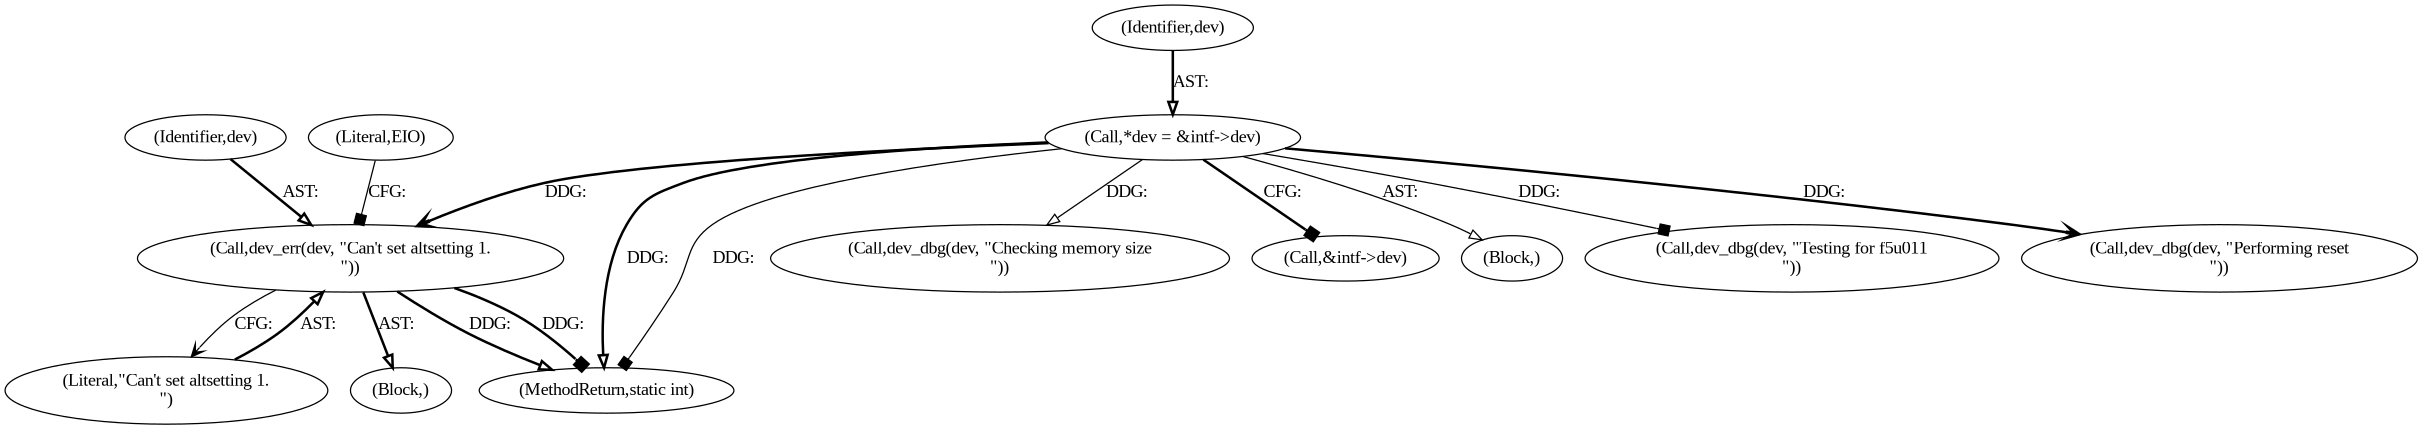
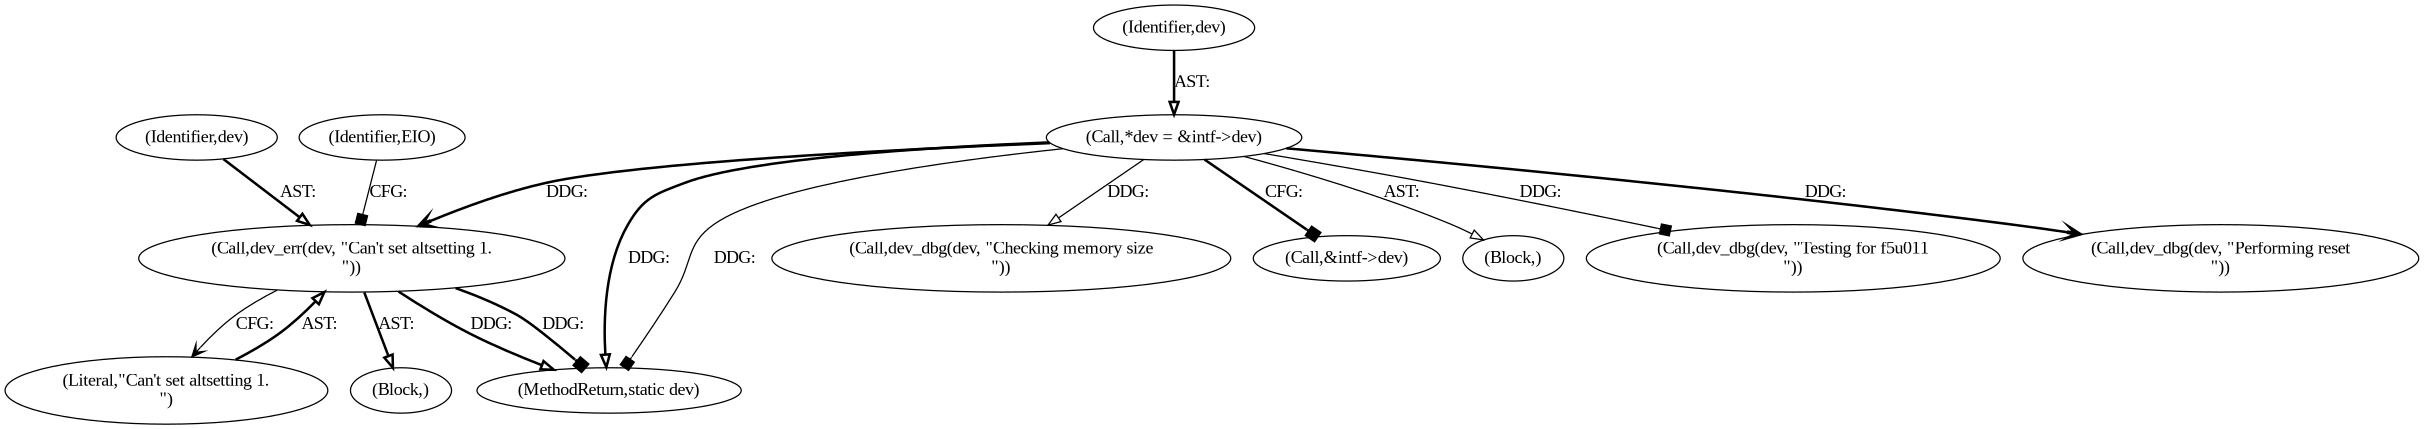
(381, 137) -> (382, 137)
(607, 390) -> (609, 390)
